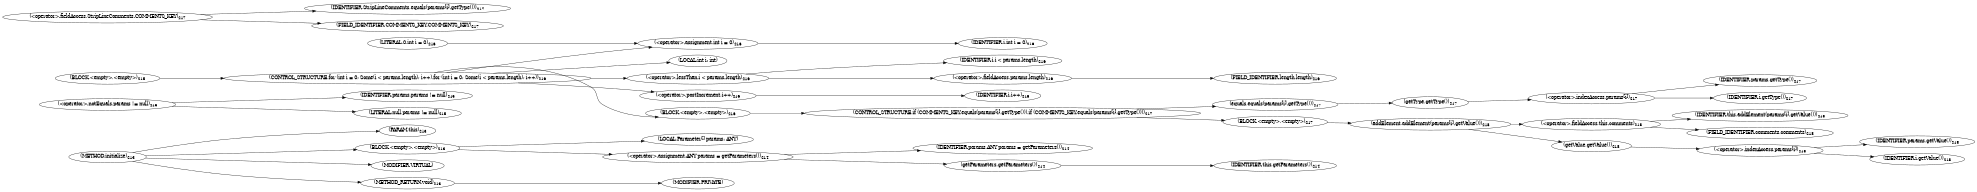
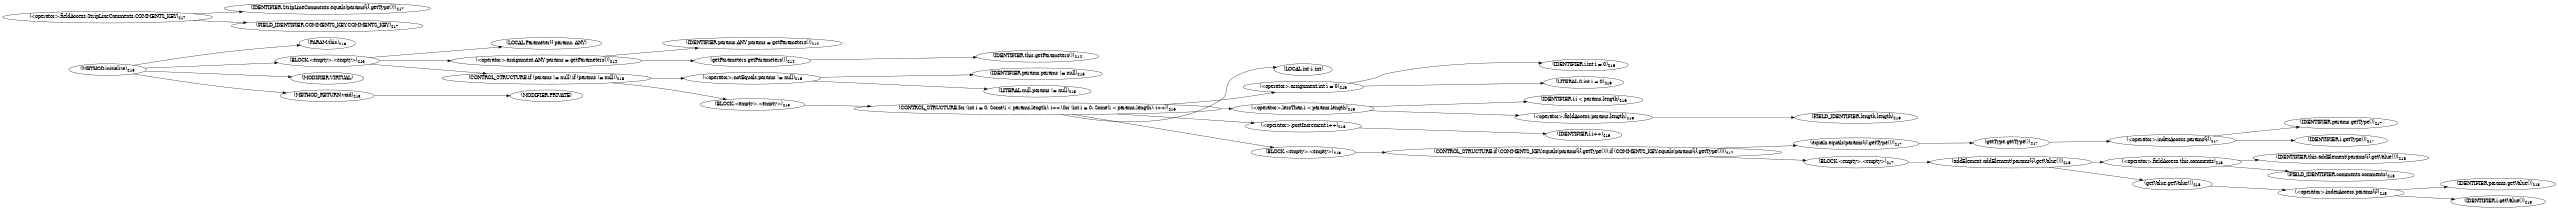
(541, 43) -> (1452, 85)
none -> (546, 78)
